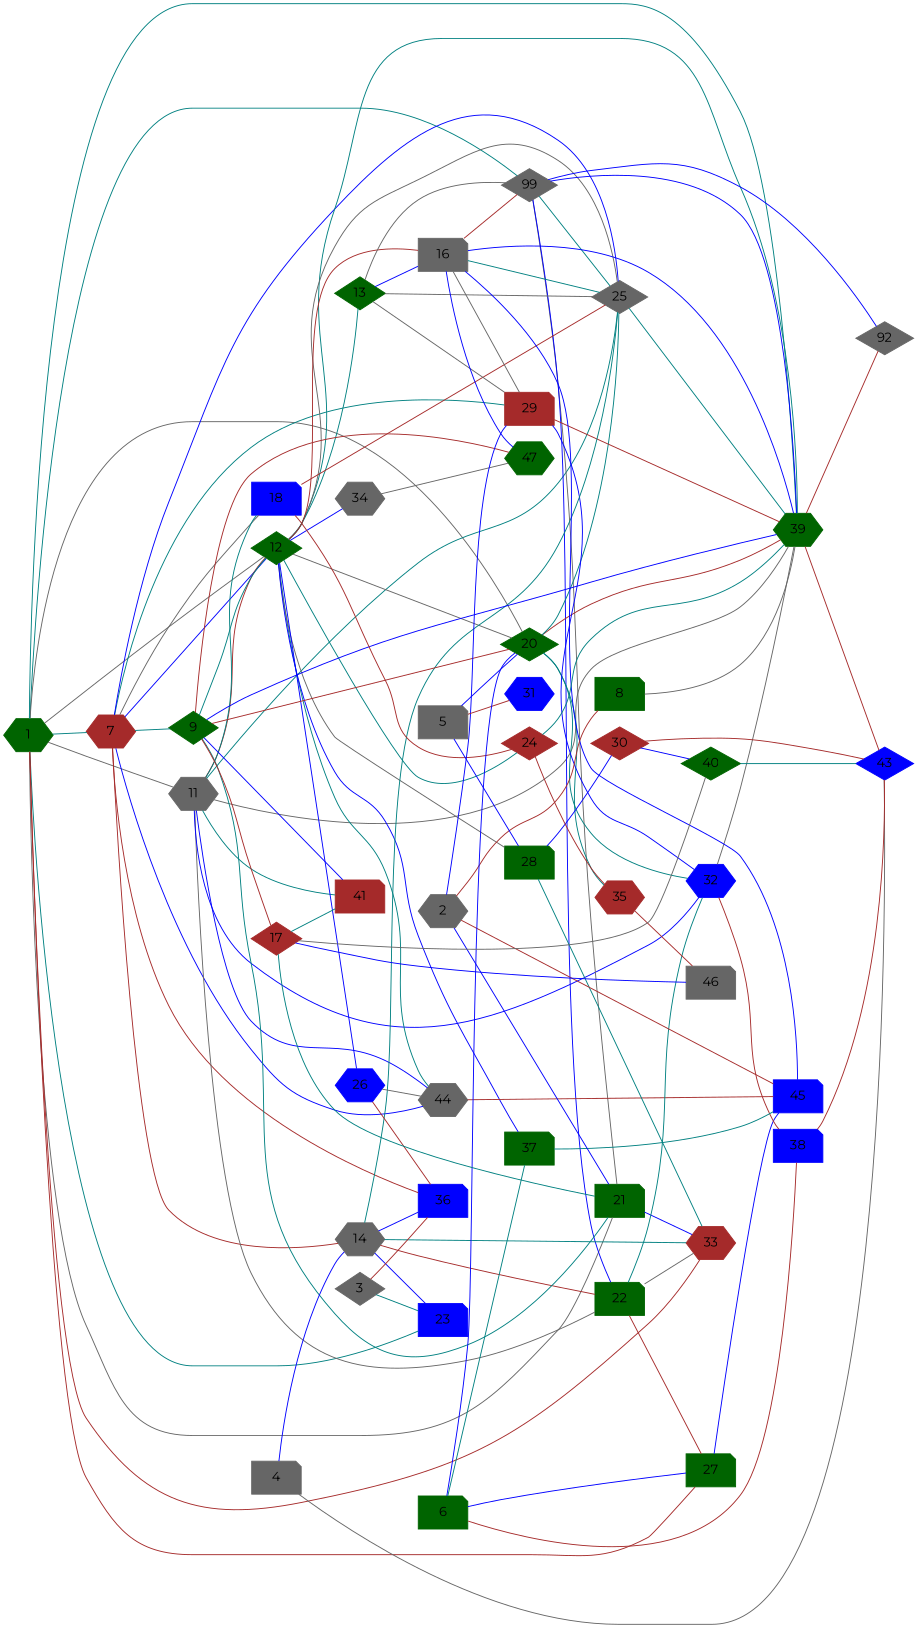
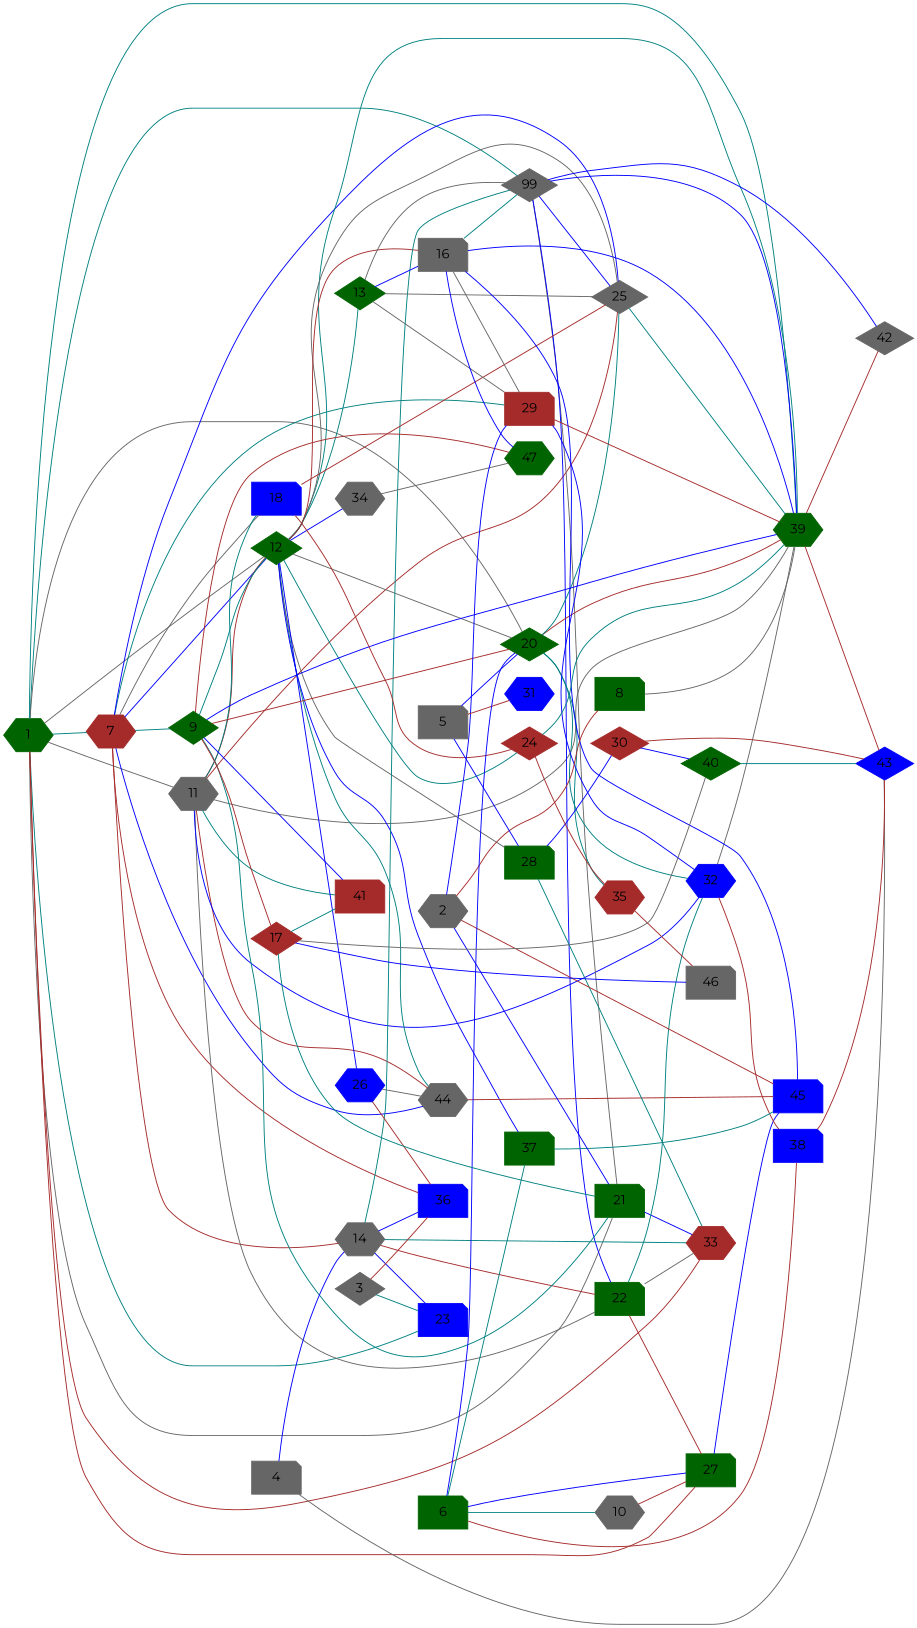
(491, 216) -> (491, 216)
(575, 241) -> (575, 241)
(534, 276) -> none
(885, 338) -> (885, 338)
(436, 551) -> (436, 551)
(414, 712) -> (394, 649)
(244, 1010) -> (244, 1010)
none -> (620, 1512)
